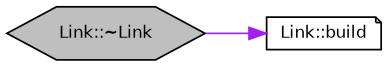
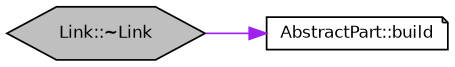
(324, 33) -> (357, 33)
